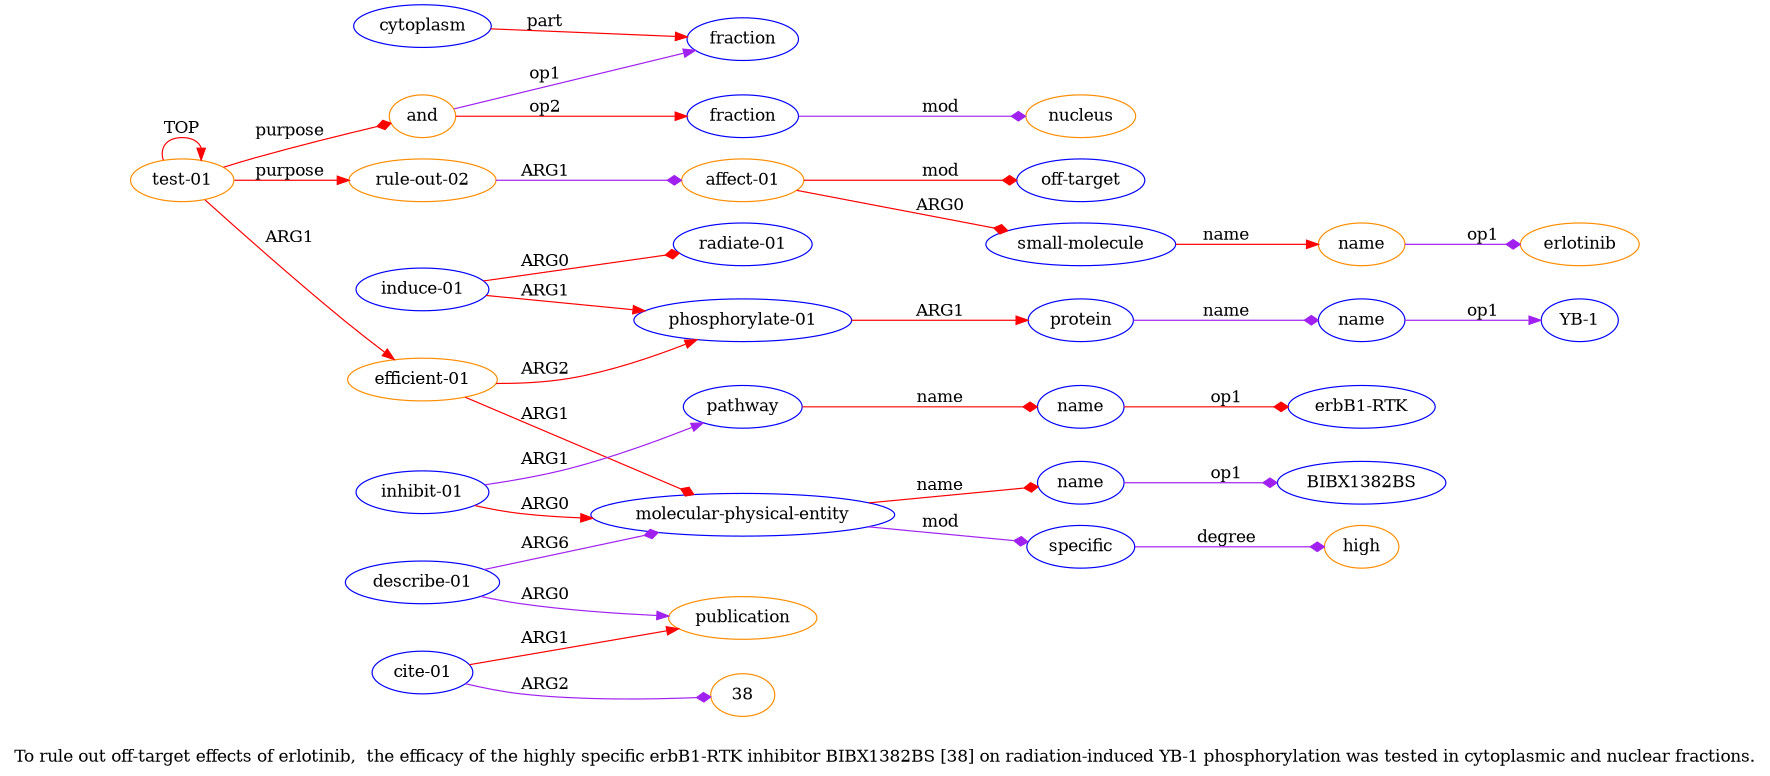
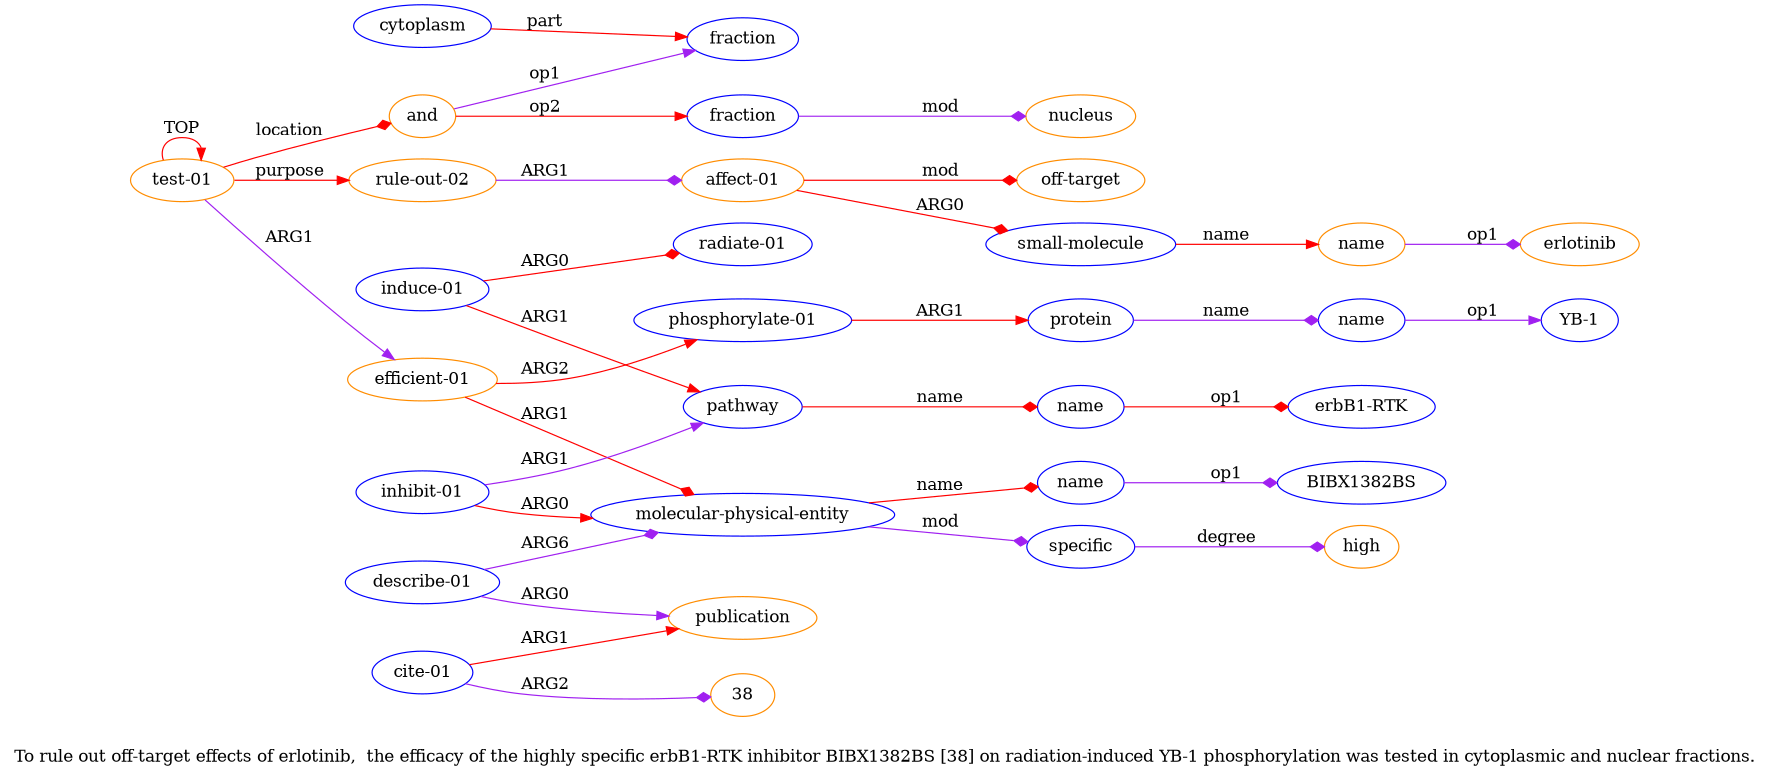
(290, 131) -> (290, 131)
(1081, 180) -> (1081, 180)
(293, 278) -> (293, 278)
(559, 303) -> (577, 347)
